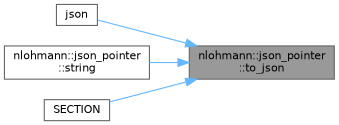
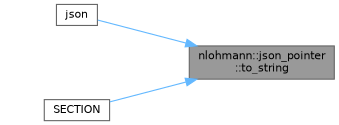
(77, 63) -> none
(262, 63) -> (262, 63)
